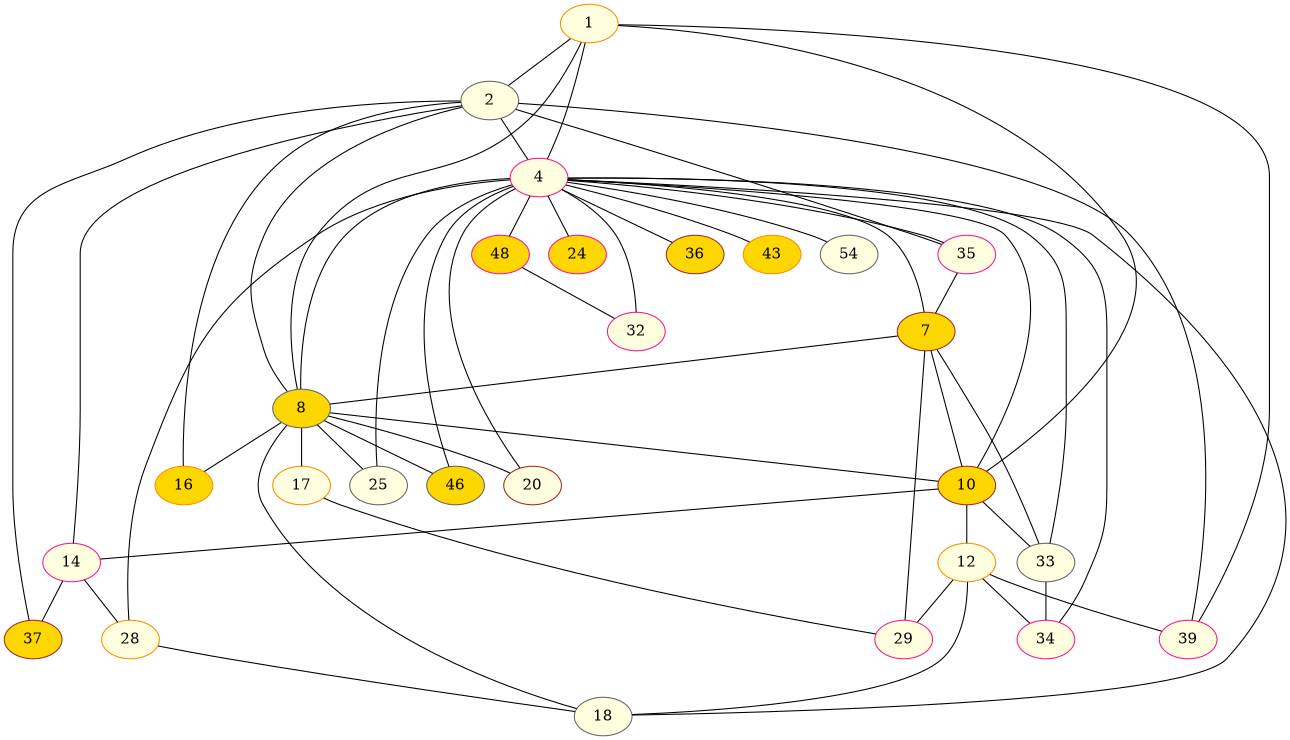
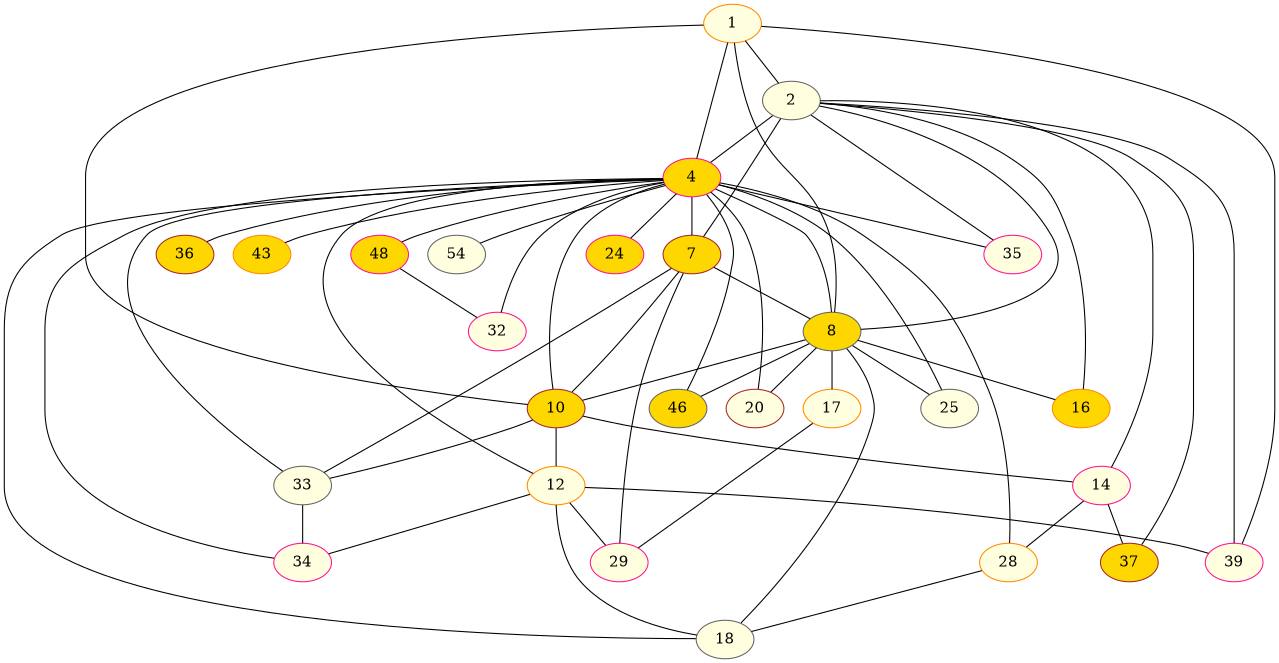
(539, 178) -> (692, 178)
none -> (338, 241)
(946, 293) -> (743, 178)
